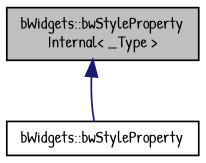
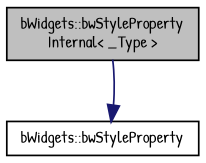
(92, 100) -> (114, 82)
